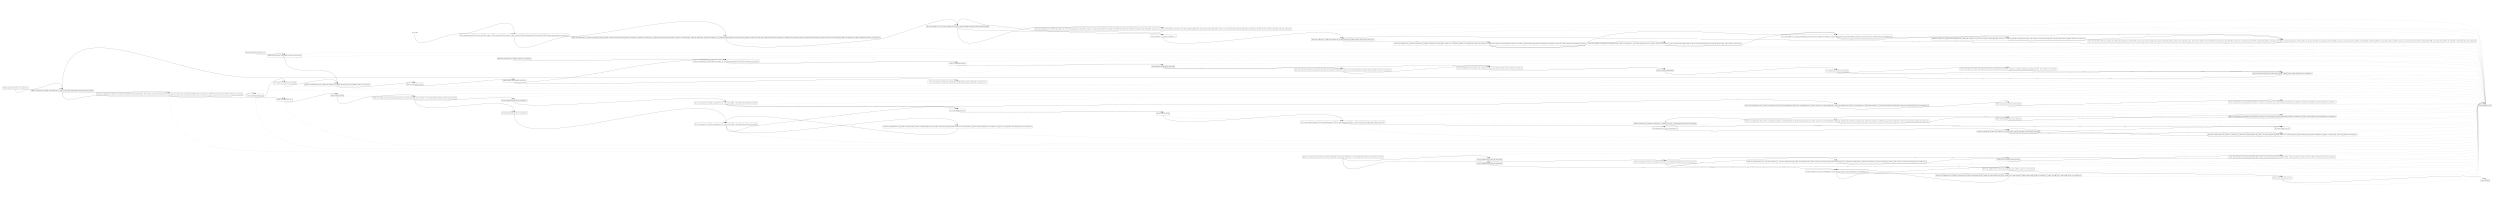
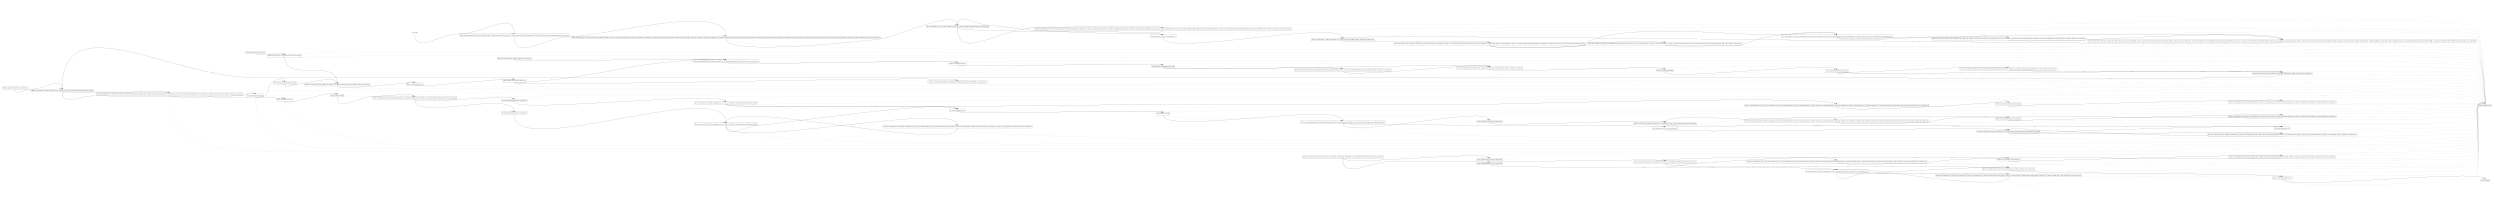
none -> (1490, 122)
